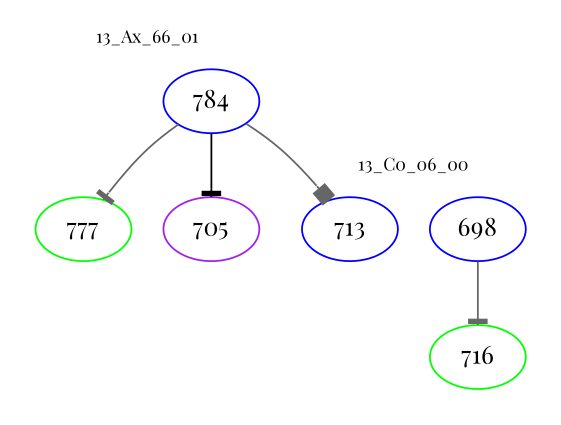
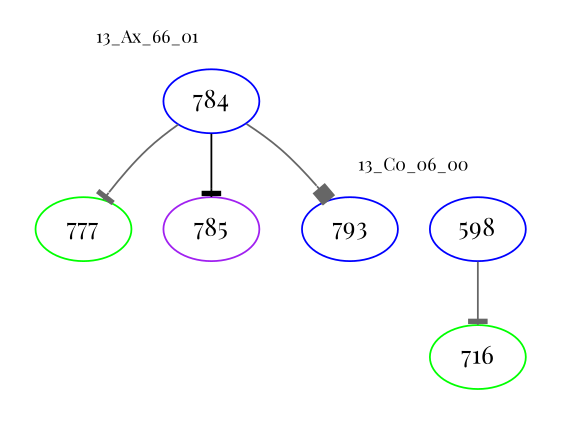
(211, 229) -> (211, 229)
(350, 229) -> (350, 229)
(478, 229) -> (478, 229)
